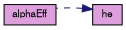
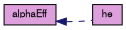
(69, 8) -> (80, 21)
